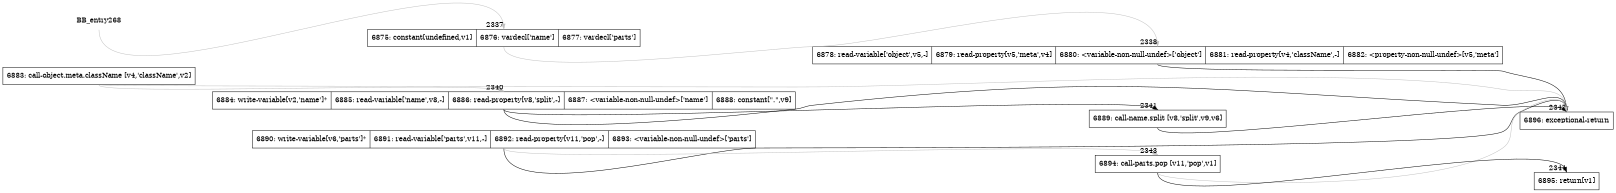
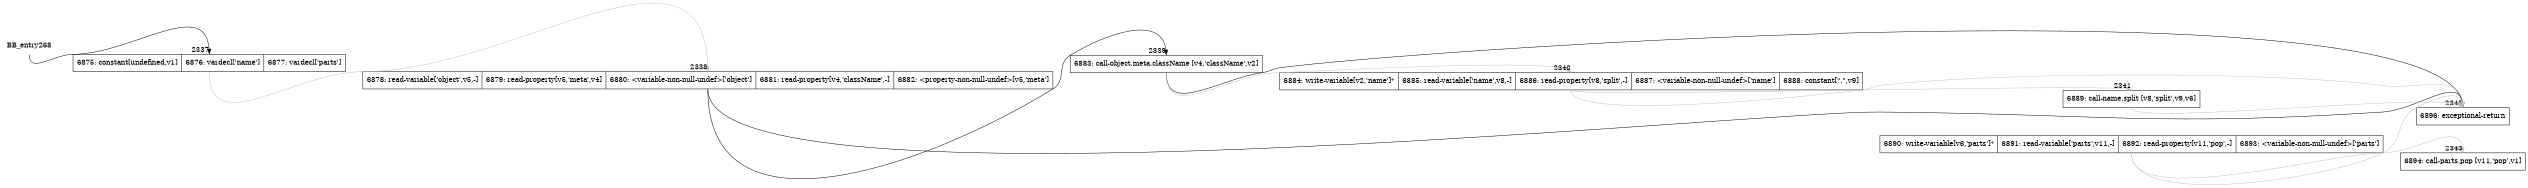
(299, 30) -> (123, 45)
(837, 87) -> (1813, 35)
(1035, 88) -> (2019, 77)
(828, 110) -> (1821, 91)
(1360, 120) -> (2295, 108)
(1118, 146) -> (2307, 174)
none -> (921, 153)
(1378, 178) -> none
(1567, 181) -> none
